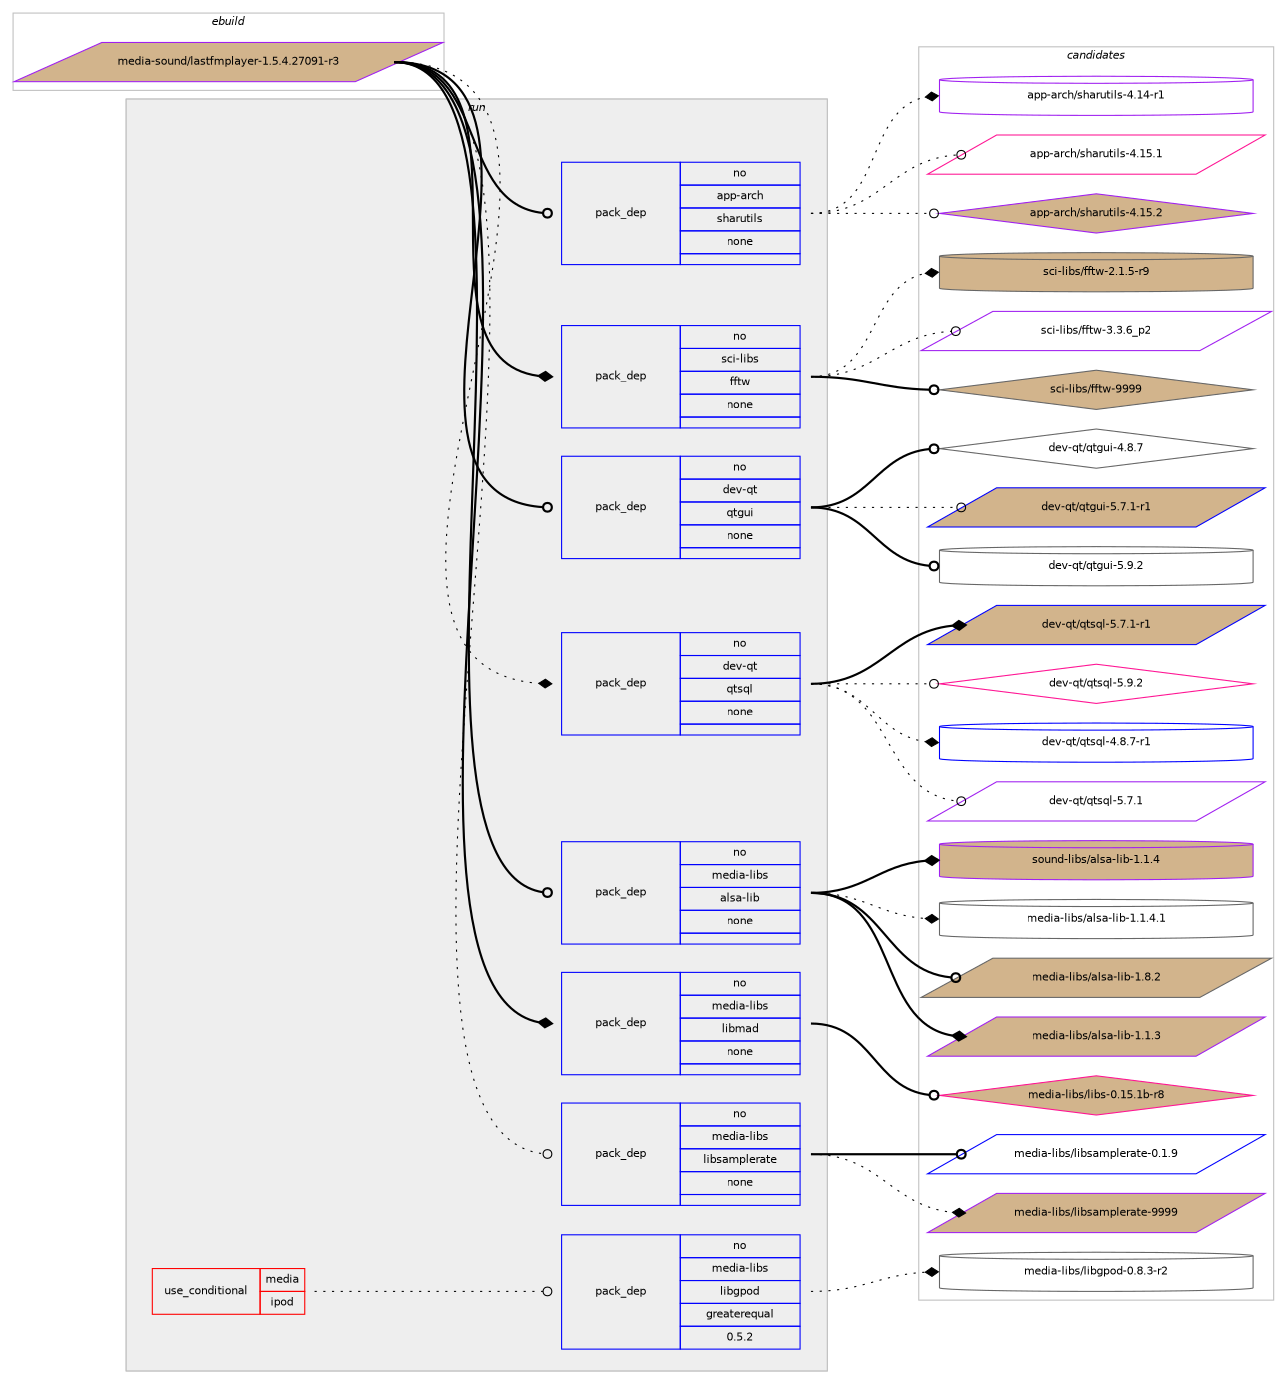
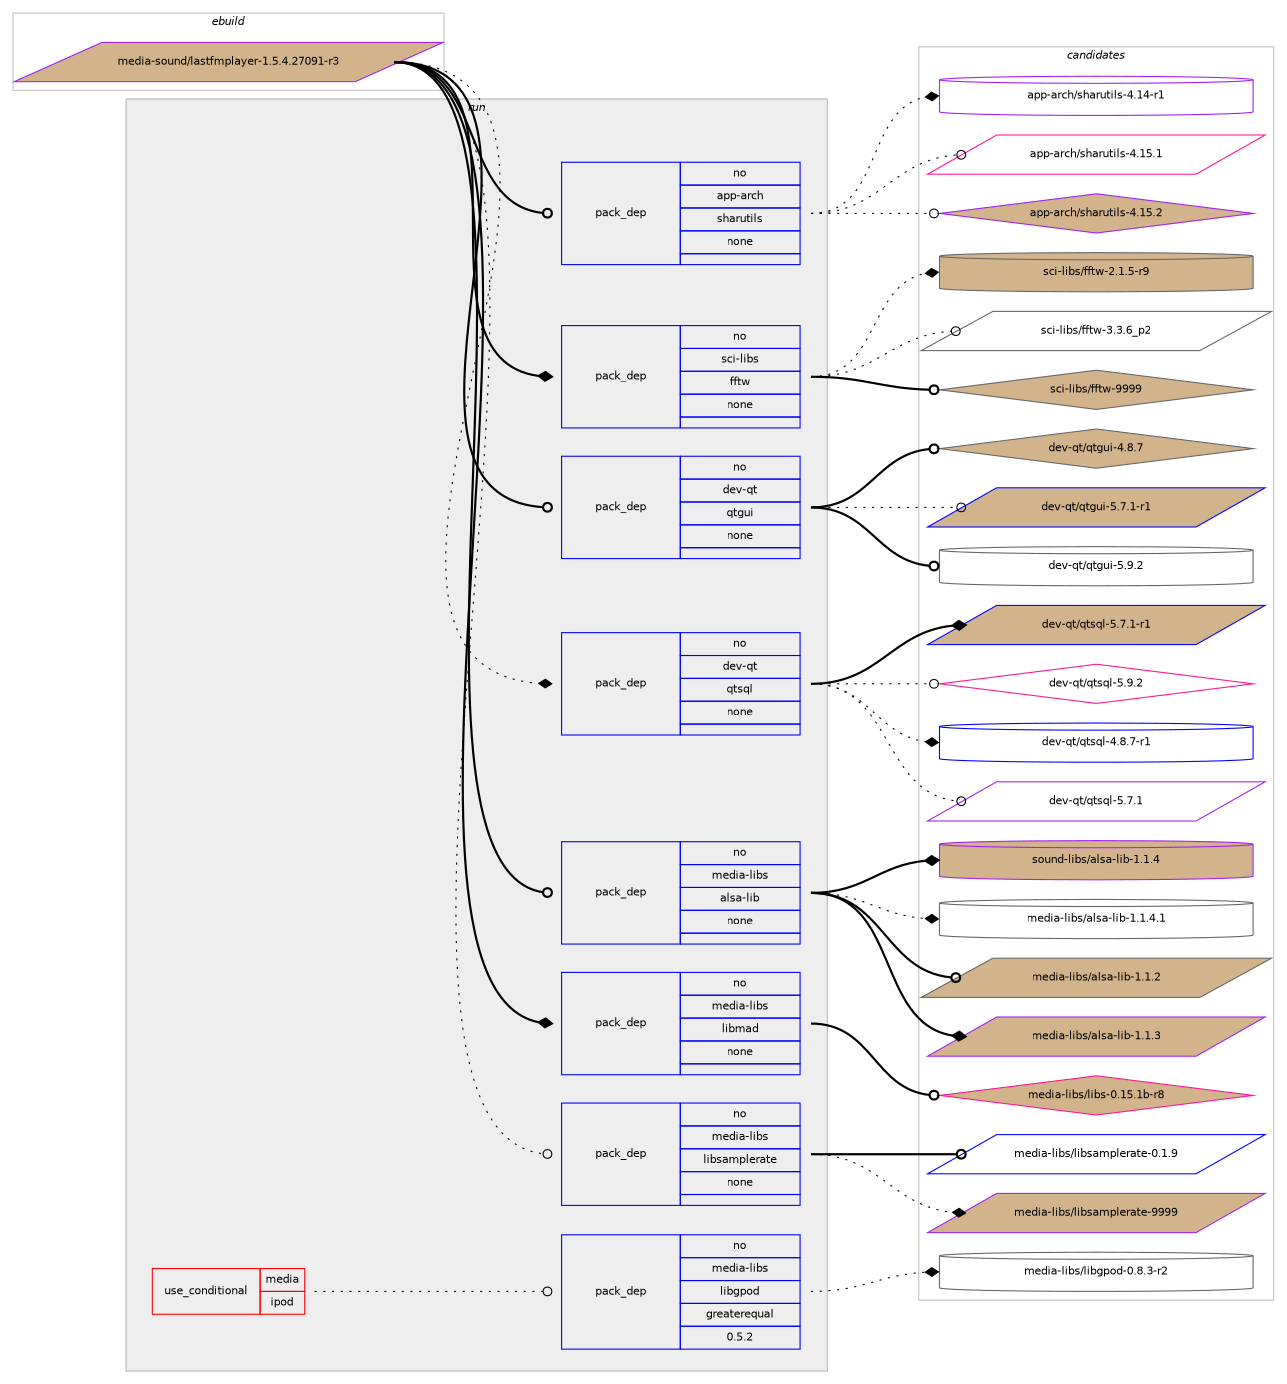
(1096, 331) -> (1096, 331)
(1096, 449) -> (1096, 449)
(1096, 978) -> (1096, 978)
